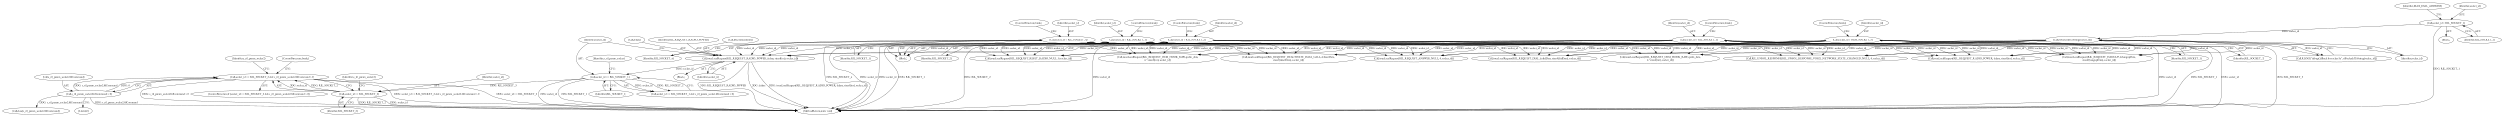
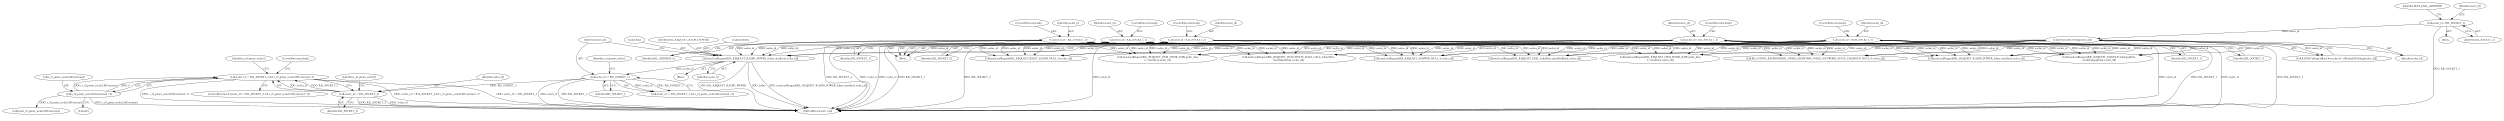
(740, 40) -> (740, 40)
(658, 59) -> (658, 59)
